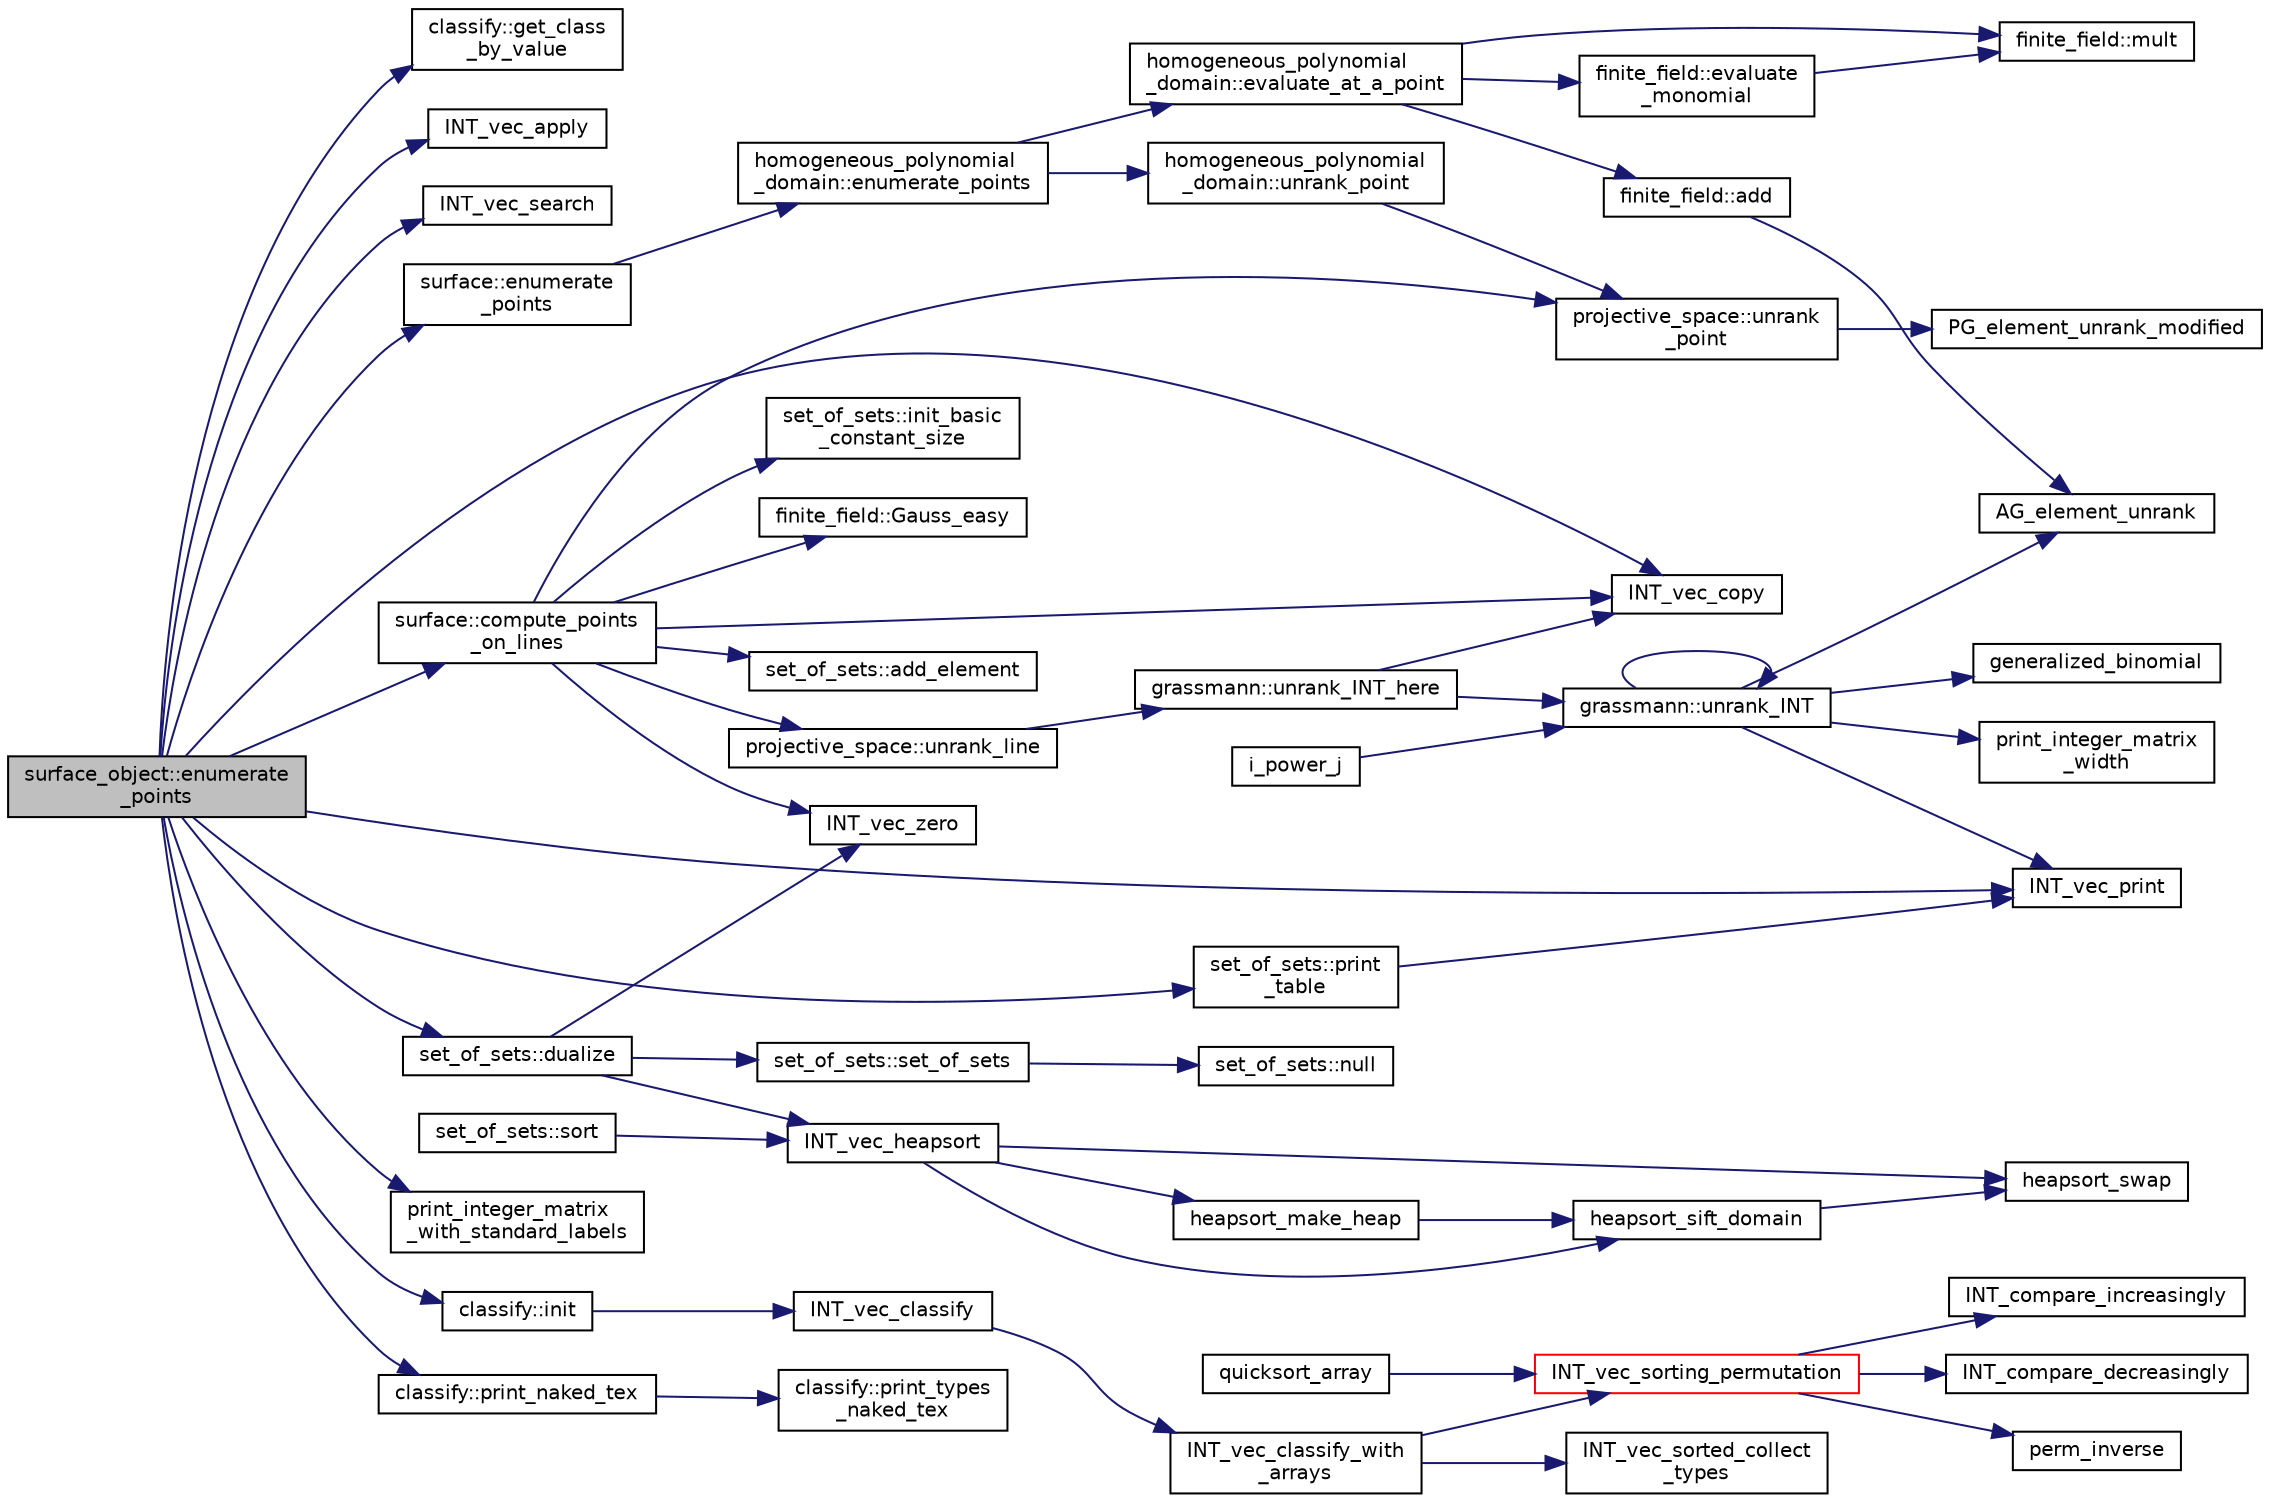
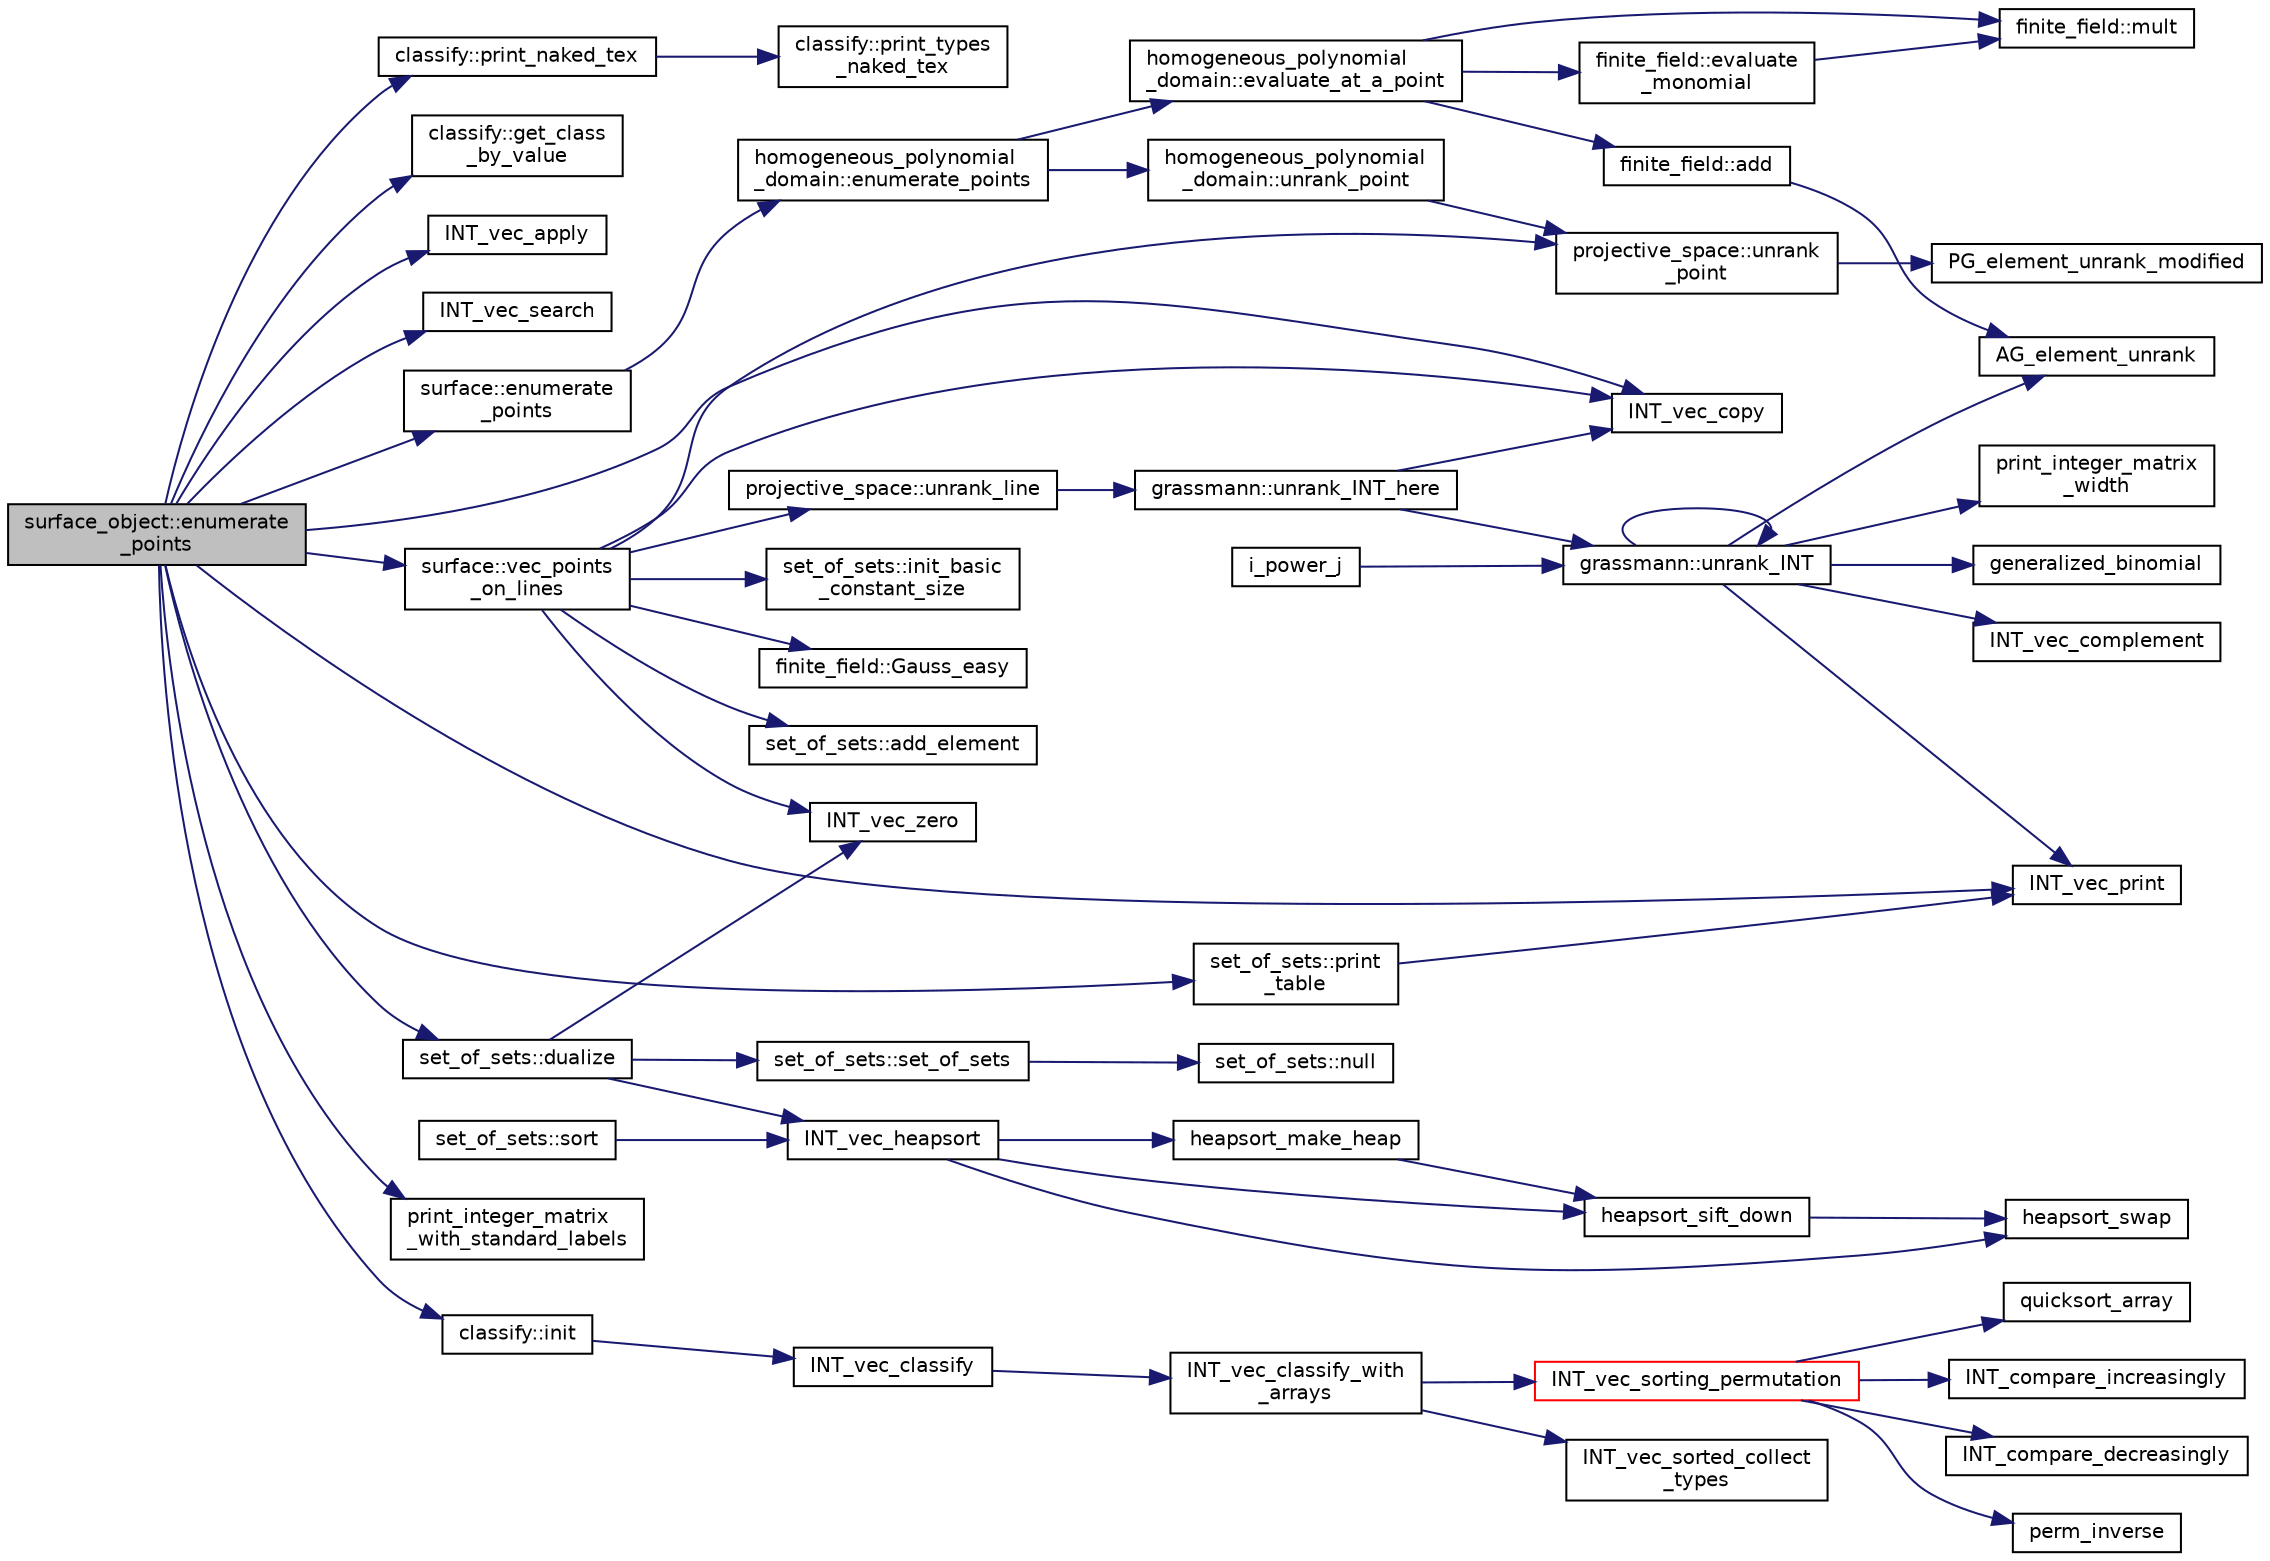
(517, 633) -> (517, 579)
none -> (2097, 642)
(1697, 1220) -> (1697, 1217)
(1452, 1374) -> (1889, 1343)
